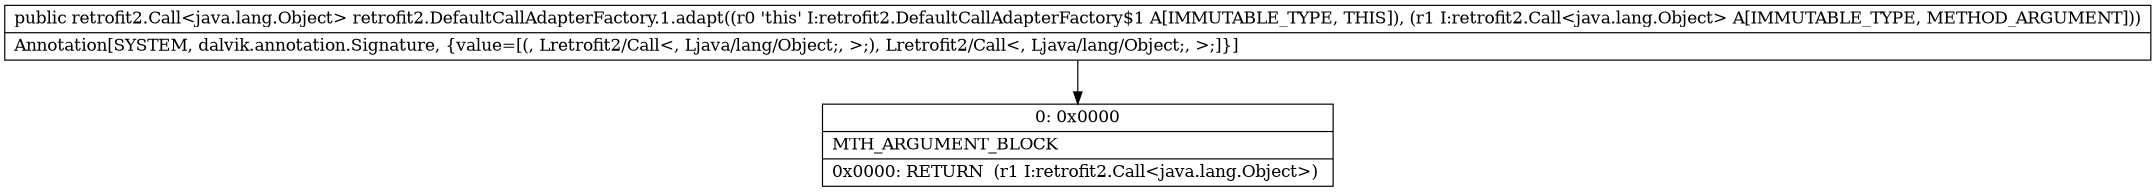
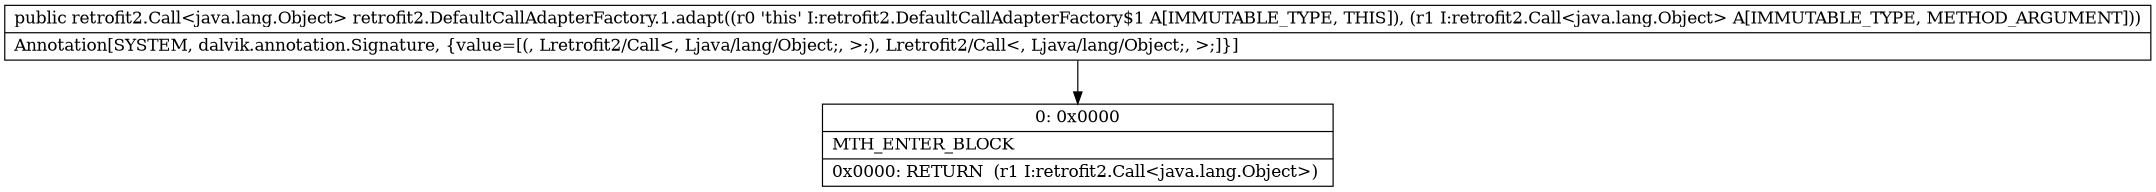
(945, 145) -> (924, 145)
